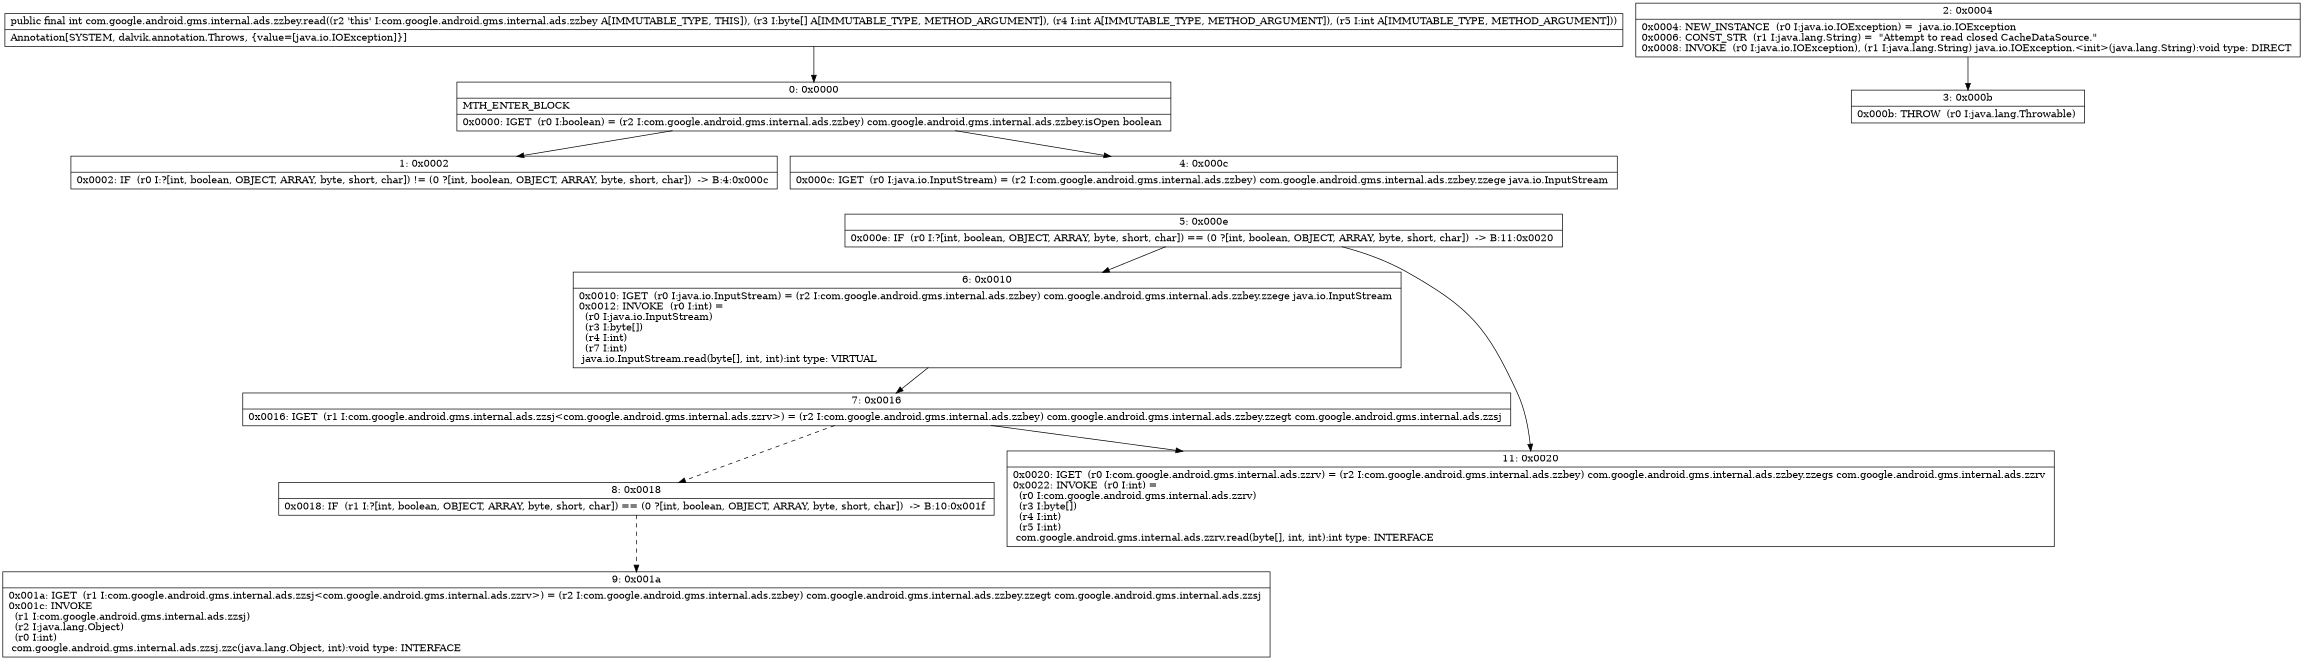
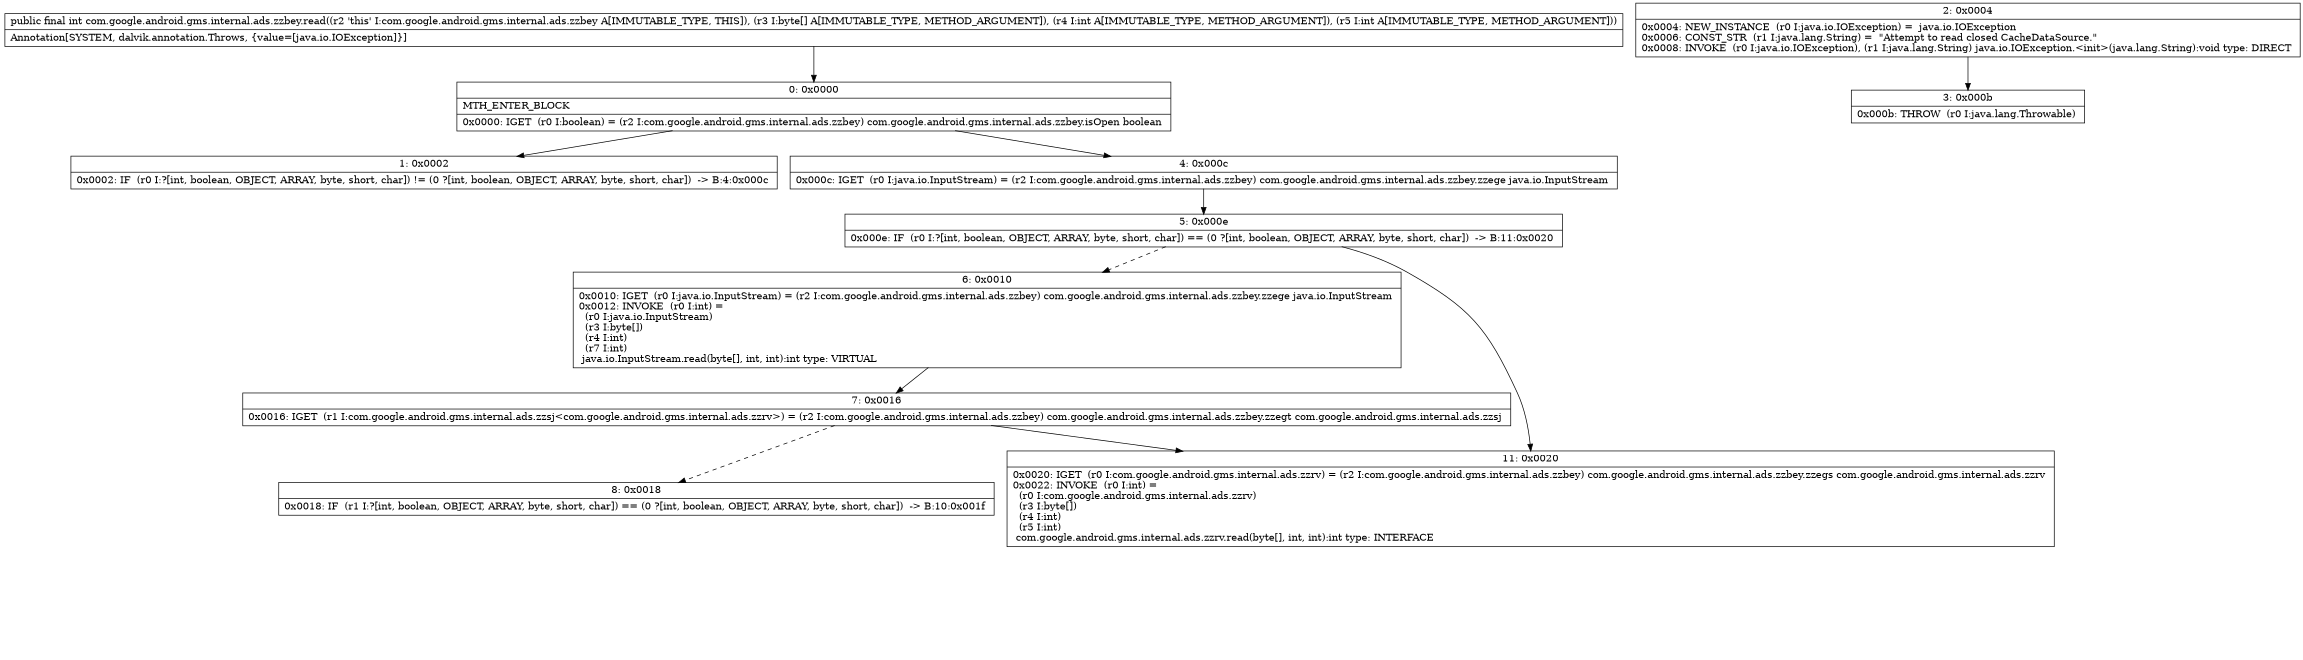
none -> (1204, 198)
(1137, 258) -> (1137, 258)
(636, 614) -> none
